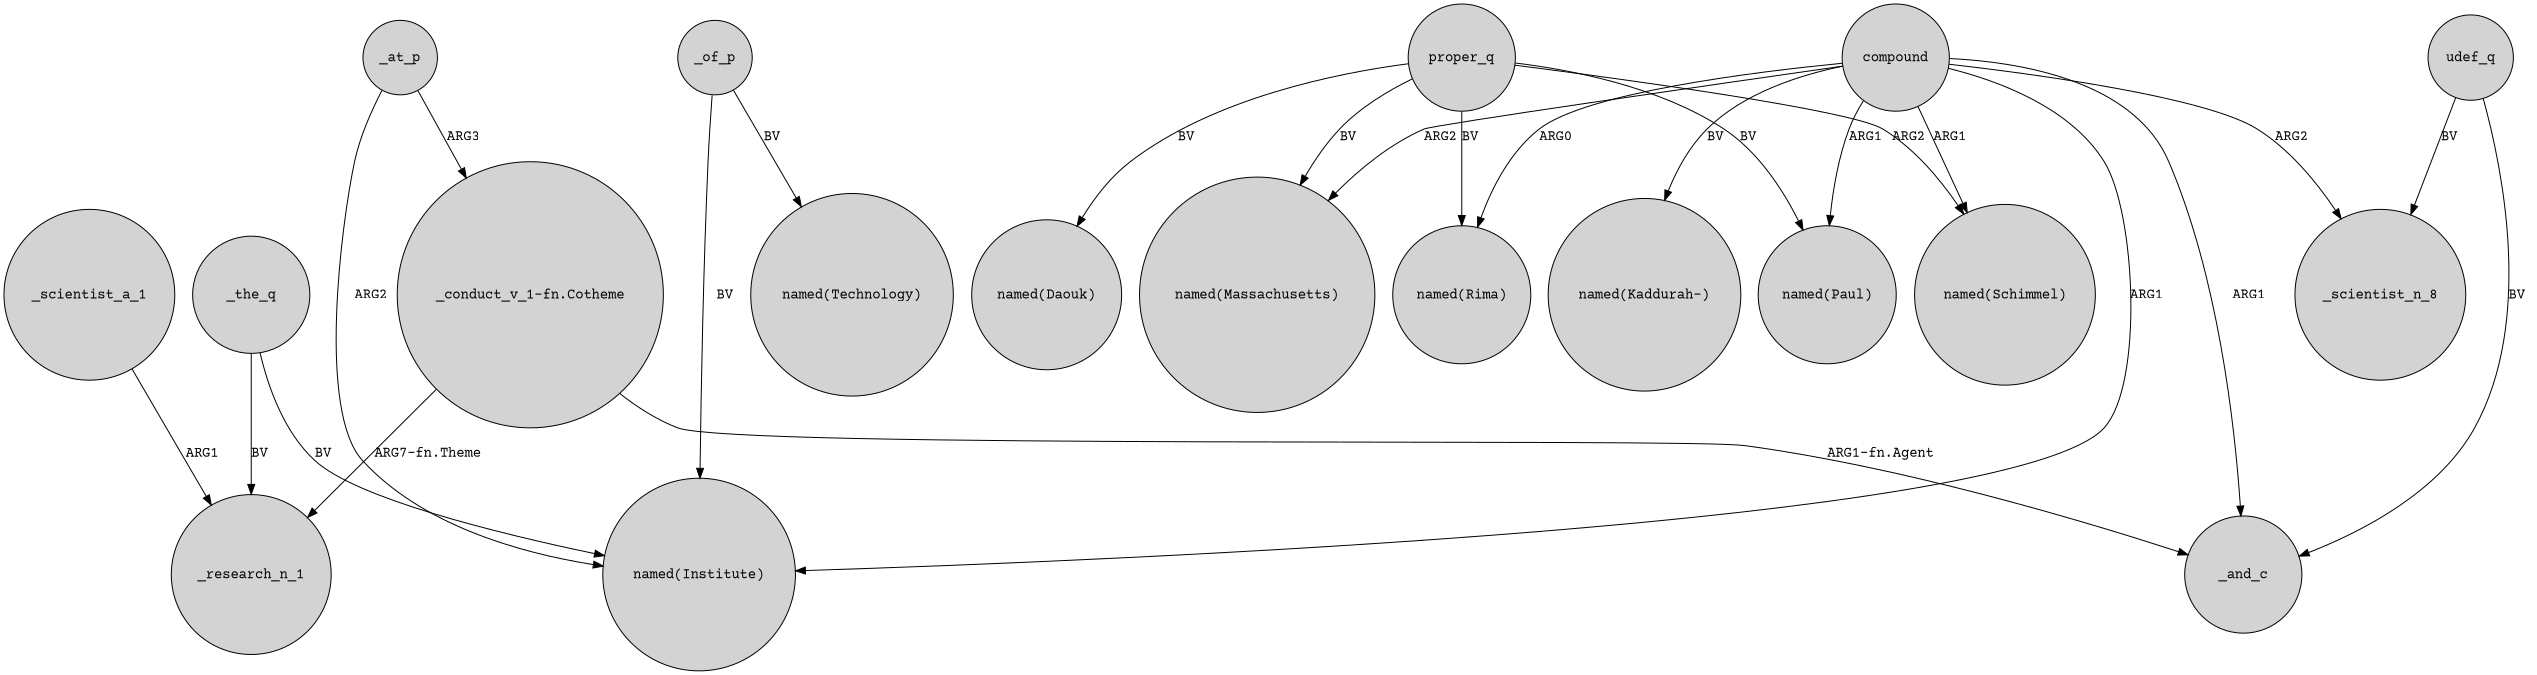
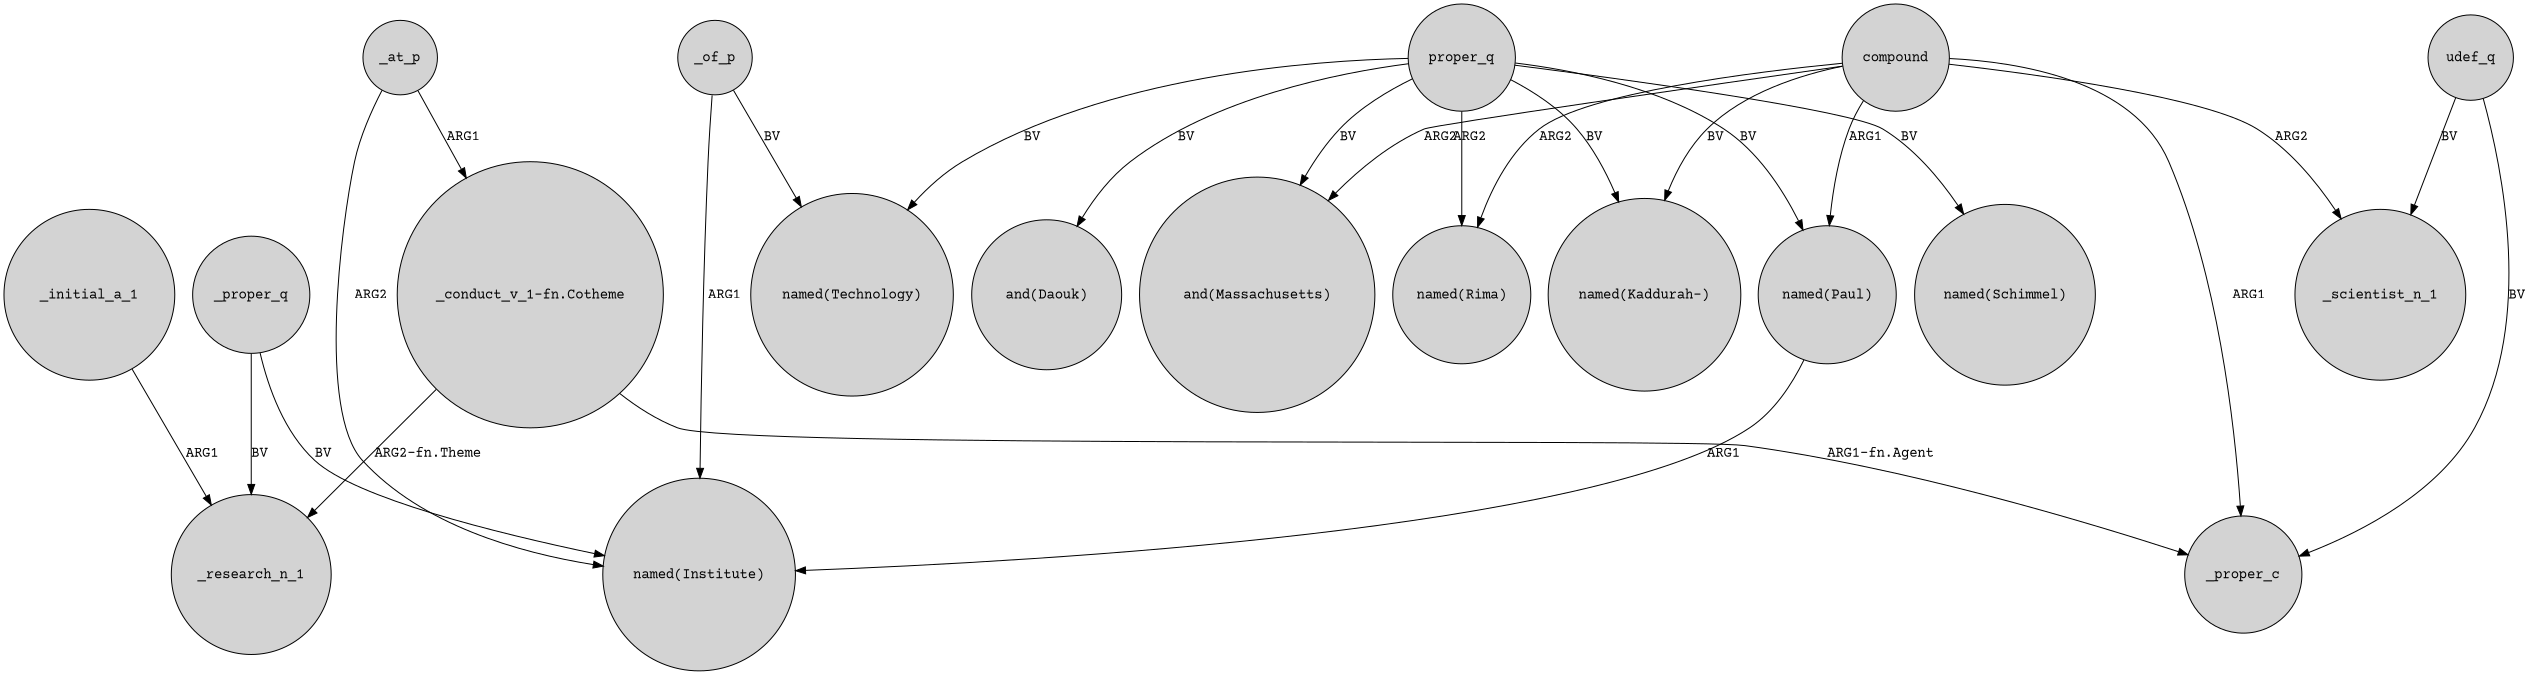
none -> (1148, 90)
none -> (1574, 126)
(464, 136) -> (464, 136)
(1470, 136) -> (1470, 136)
(1556, 136) -> (1556, 136)
(1909, 136) -> (1909, 136)
(1940, 155) -> none
(89, 295) -> (89, 295)
(251, 295) -> (251, 295)
(725, 295) -> (725, 295)
(1047, 295) -> (1047, 295)
(1257, 295) -> (1257, 295)
(2380, 295) -> (2380, 295)
(428, 453) -> (428, 453)
(1691, 517) -> (1328, 531)
(2243, 575) -> (2243, 575)
